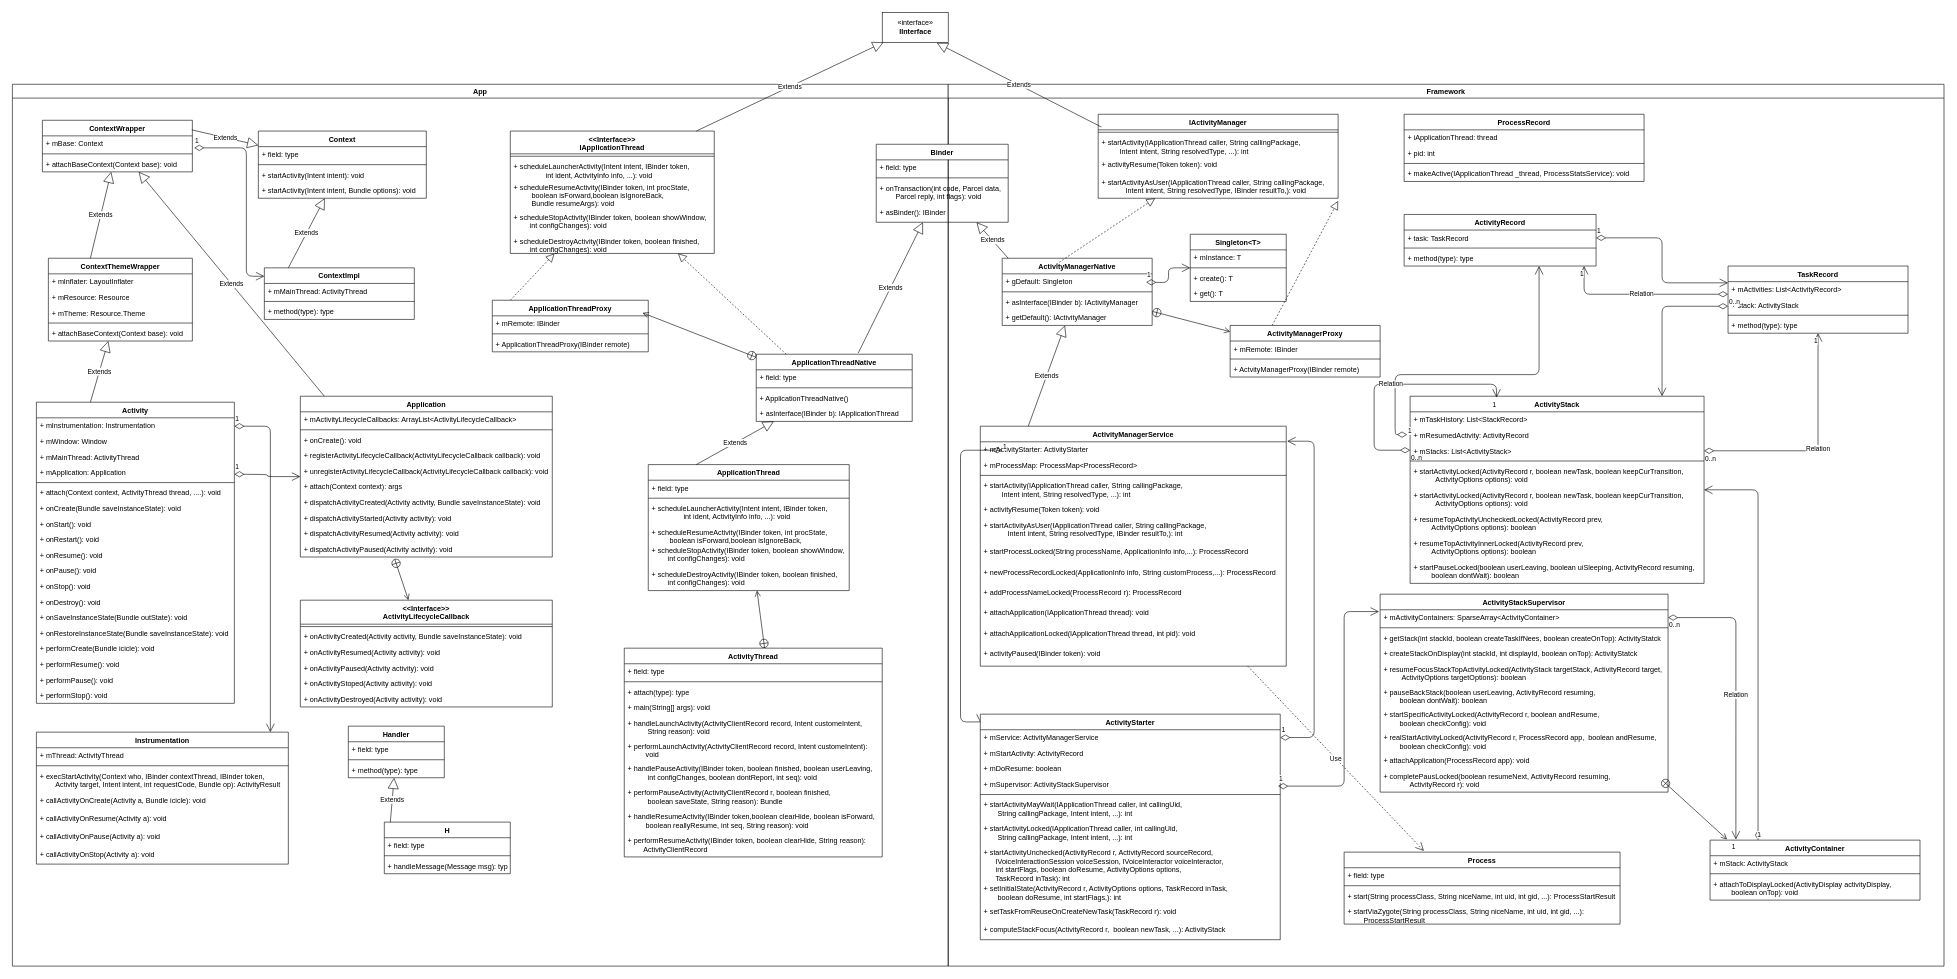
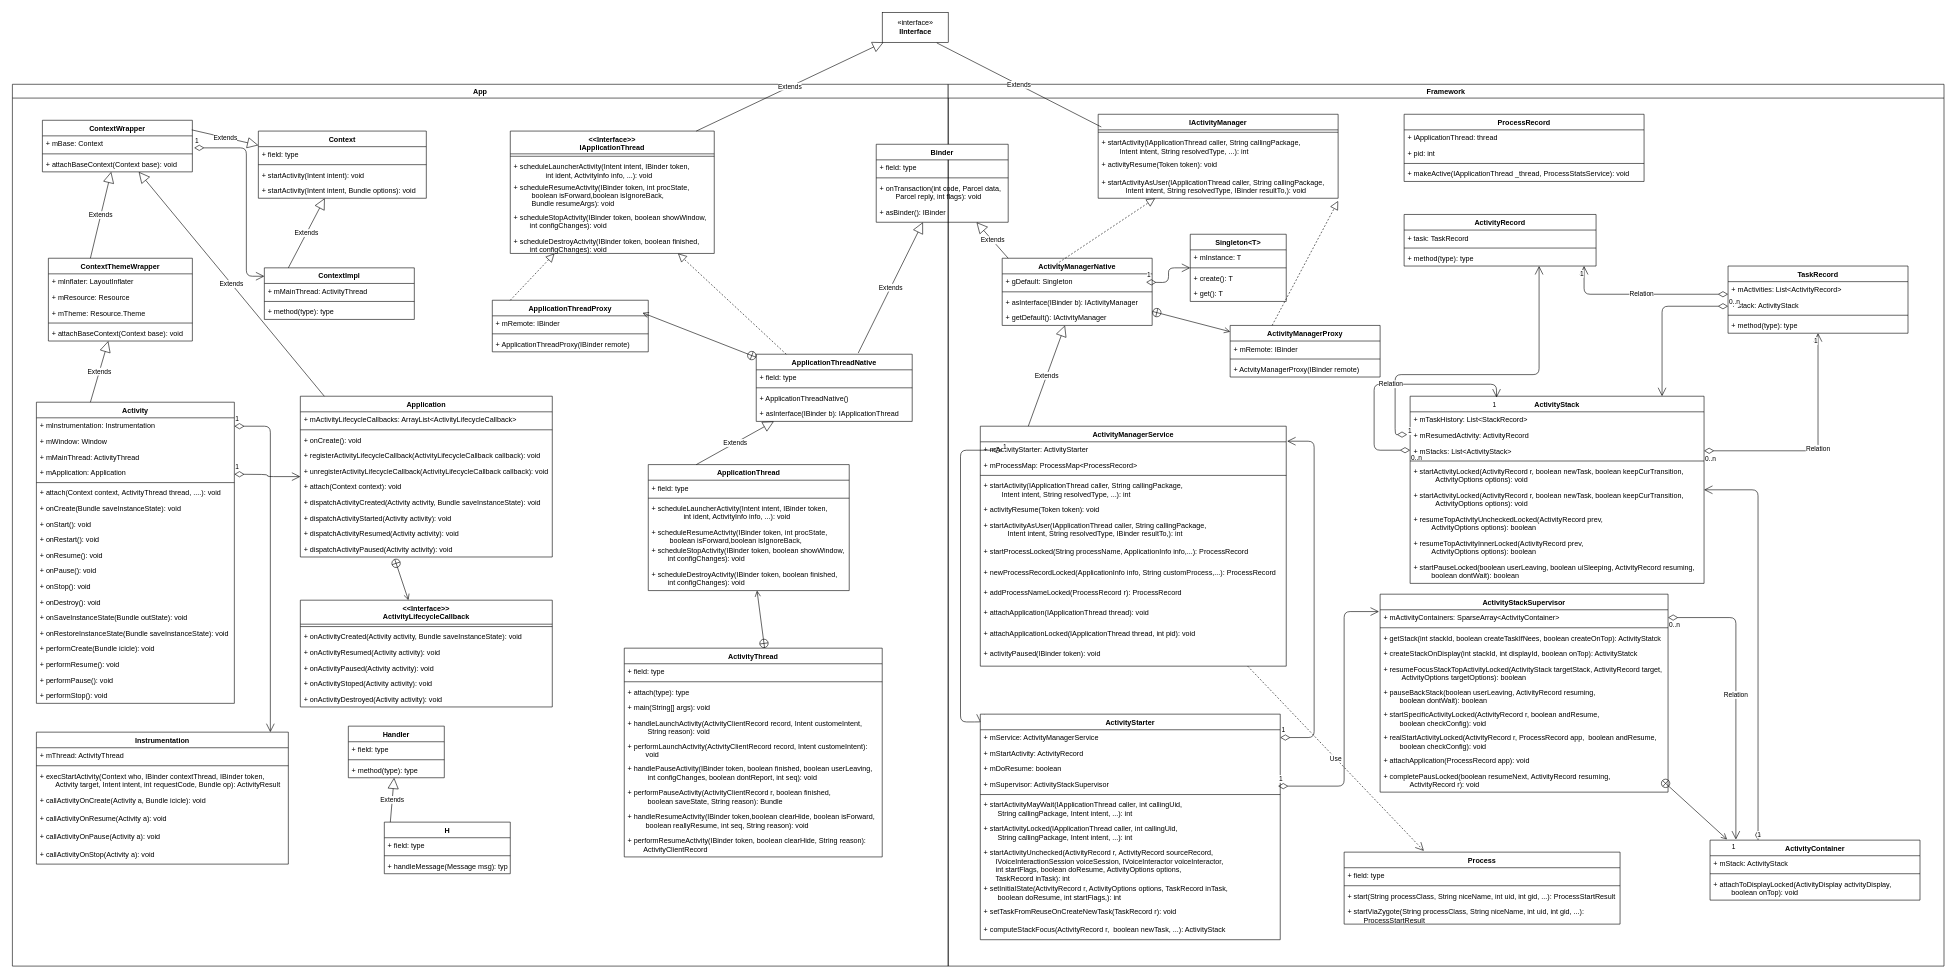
(947, 48) -> (942, 46)
(1691, 283) -> none
(362, 487) -> (361, 487)
